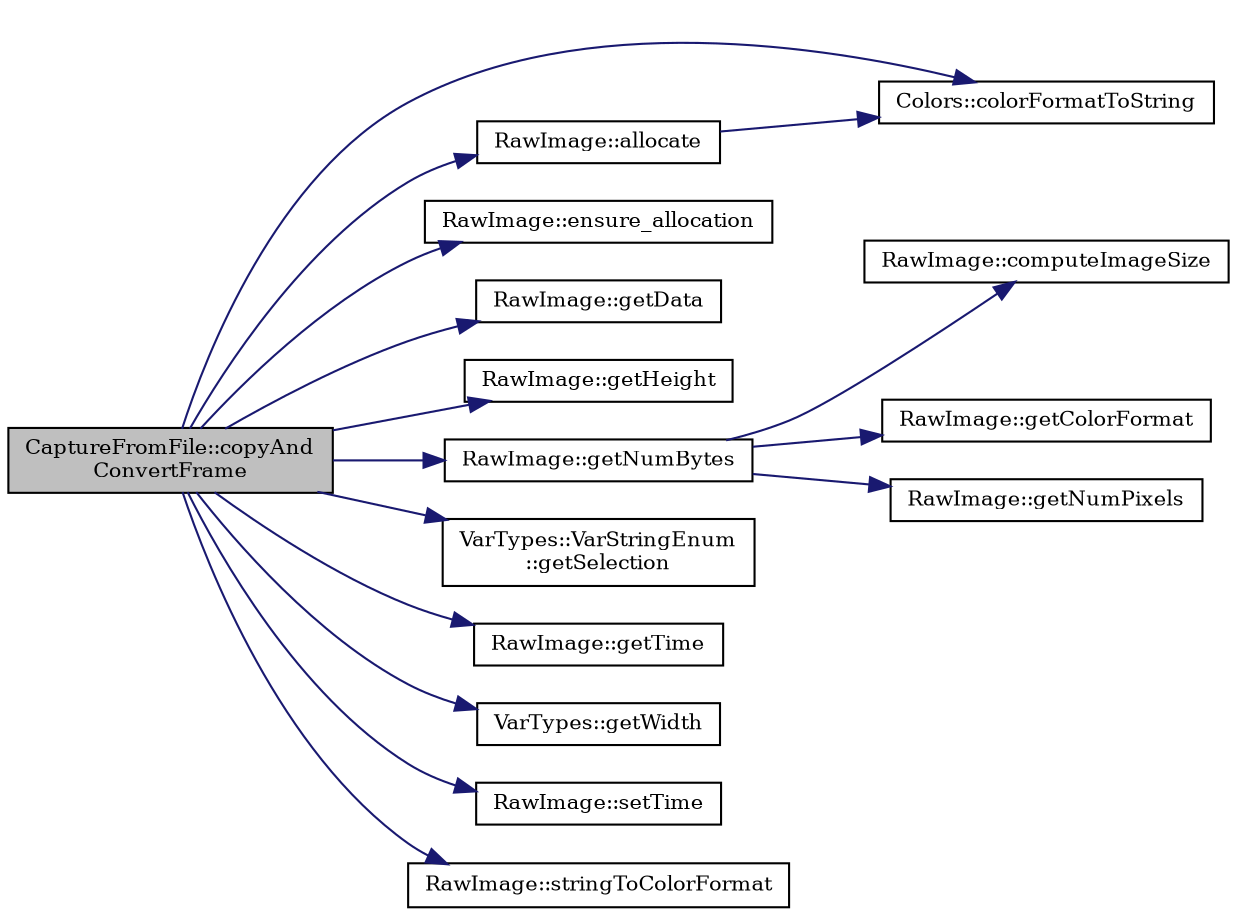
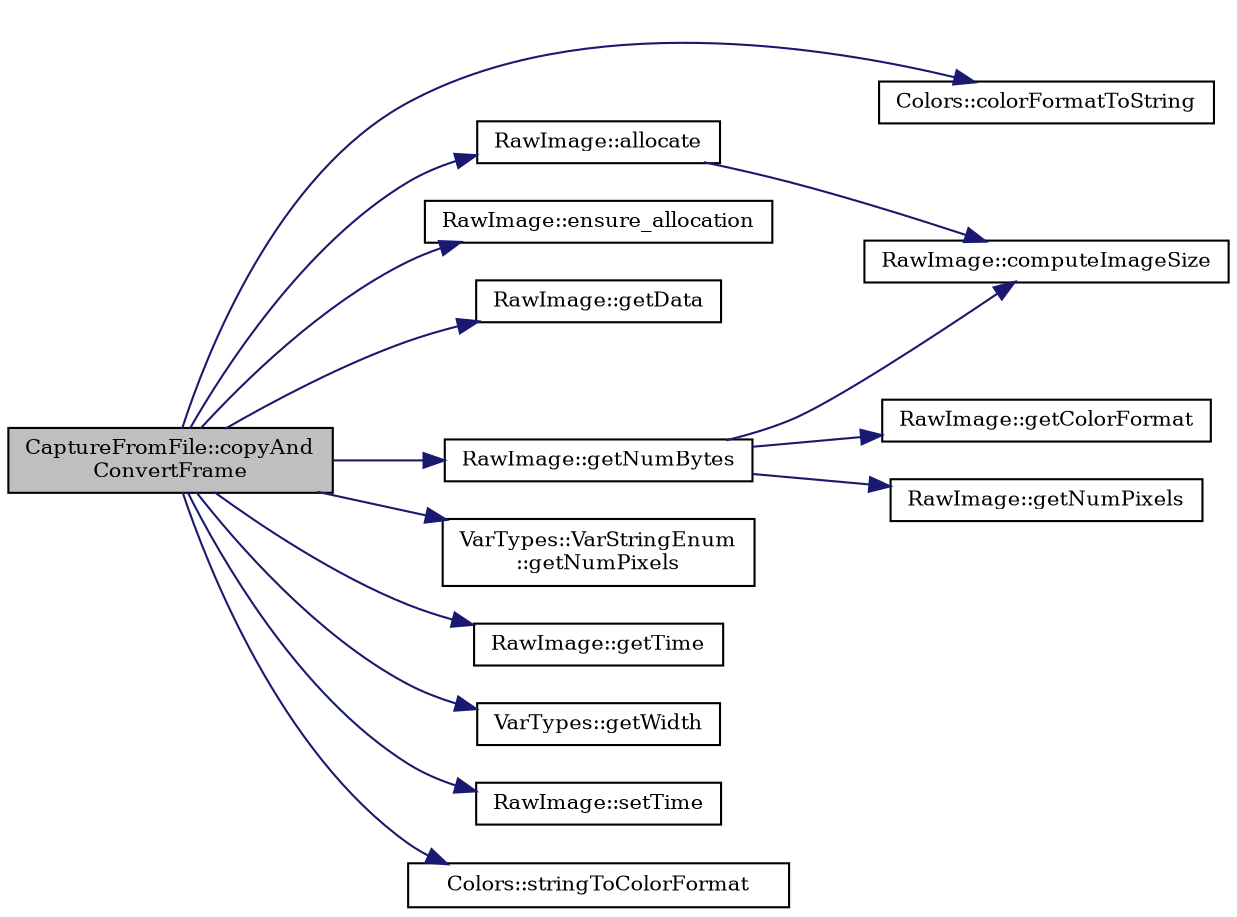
(789, 125) -> (836, 195)
(599, 381) -> none
(599, 552) -> (599, 552)
(599, 885) -> (599, 885)
